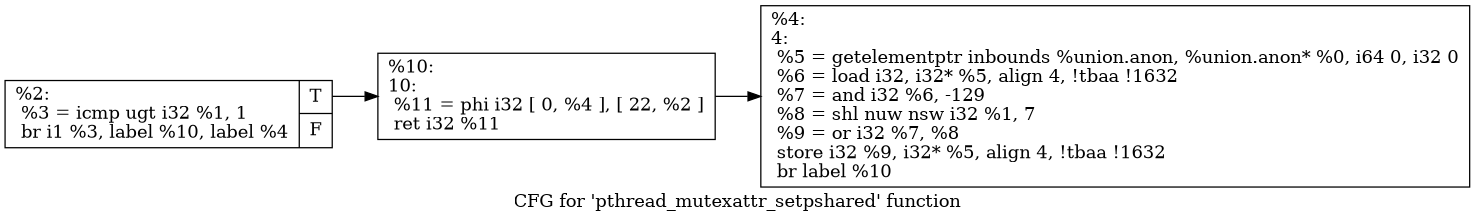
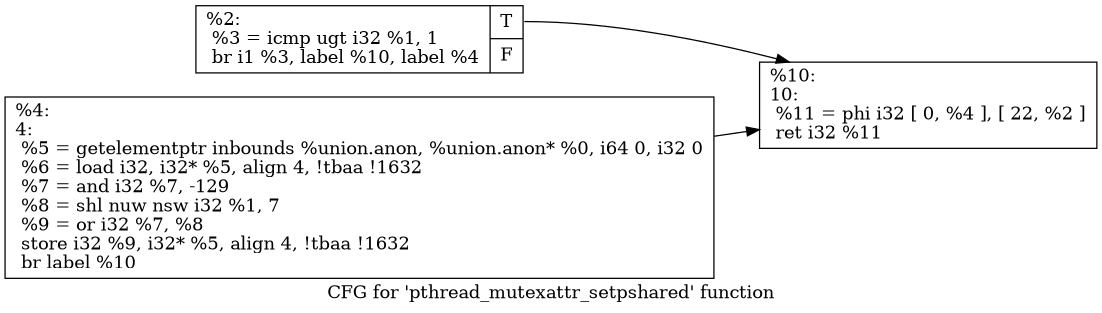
(732, 96) -> (730, 134)
(878, 96) -> (122, 187)
